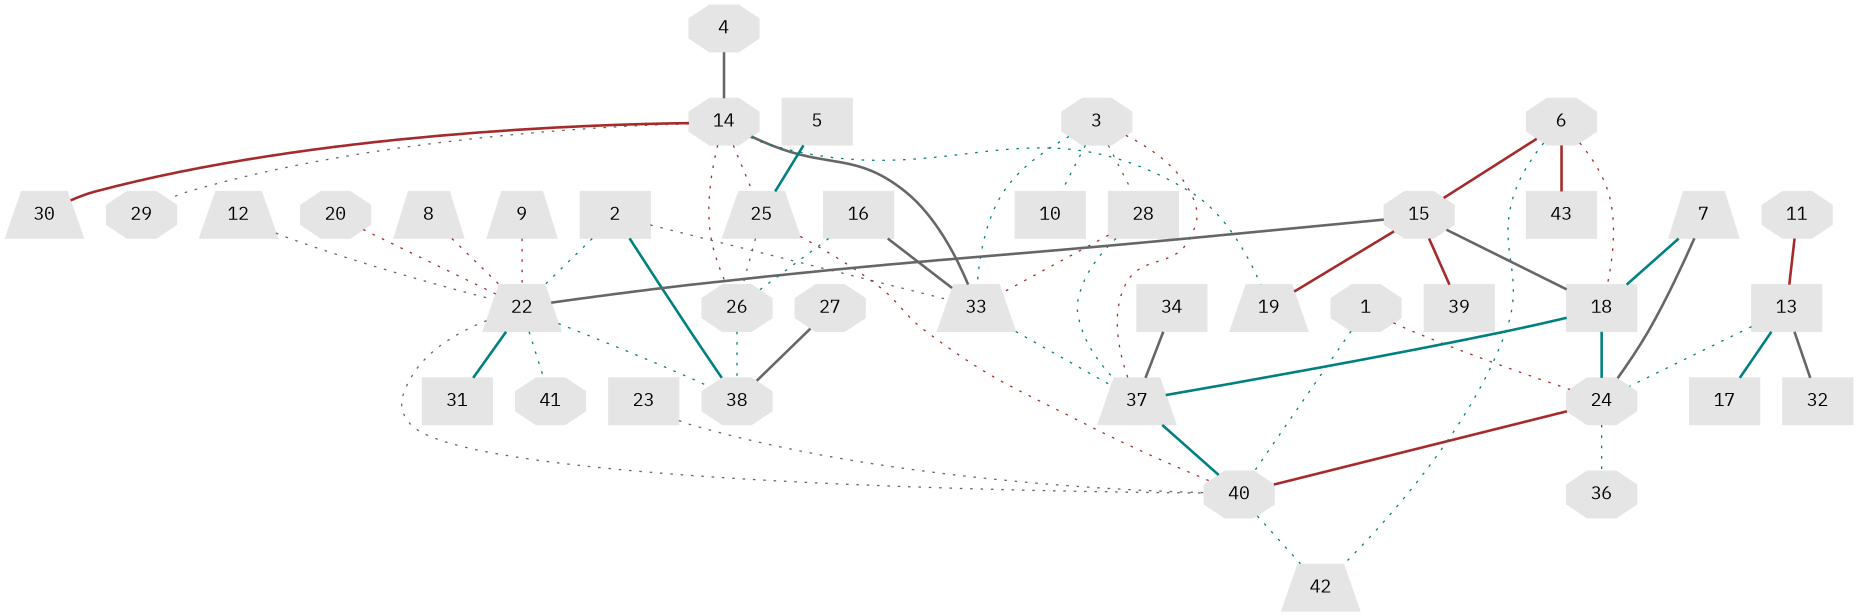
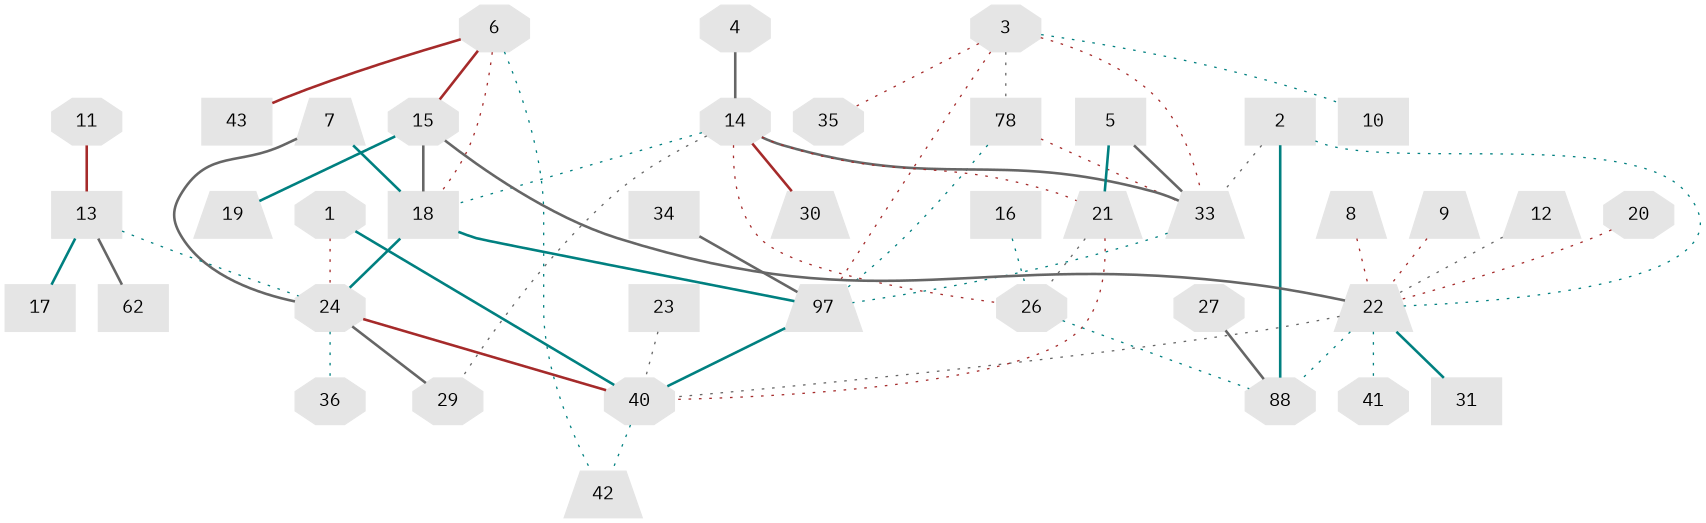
none -> (828, 122)
(1032, 148) -> (580, 168)
(1001, 197) -> (1147, 89)
(762, 215) -> (1103, 215)
(1143, 215) -> (1006, 122)
(1344, 261) -> (327, 169)
(928, 269) -> (1158, 168)
(1459, 308) -> none
none -> (389, 355)
(737, 401) -> (1280, 401)
(1137, 401) -> (823, 308)
(1303, 401) -> (485, 308)
(1818, 401) -> (133, 308)
